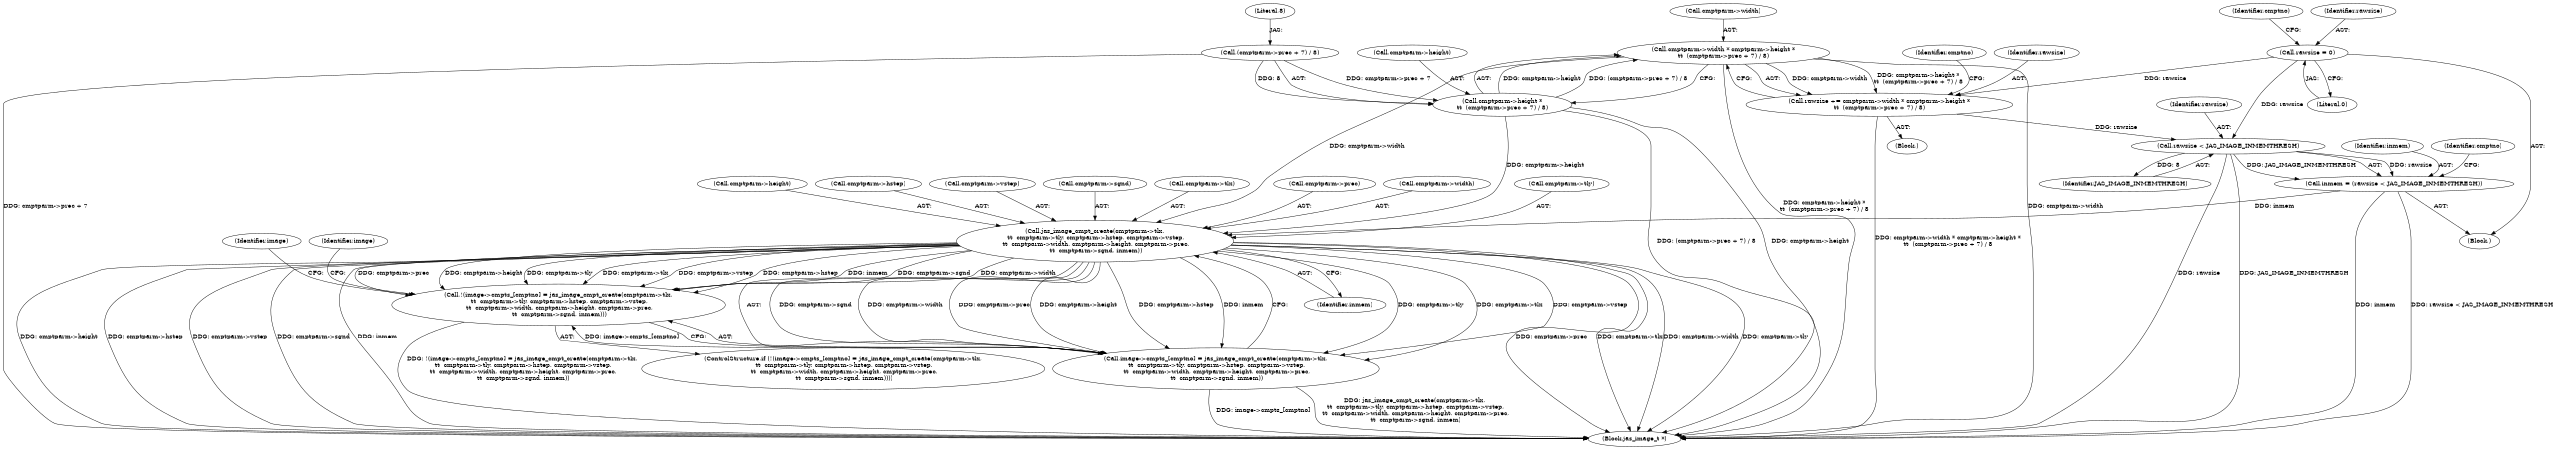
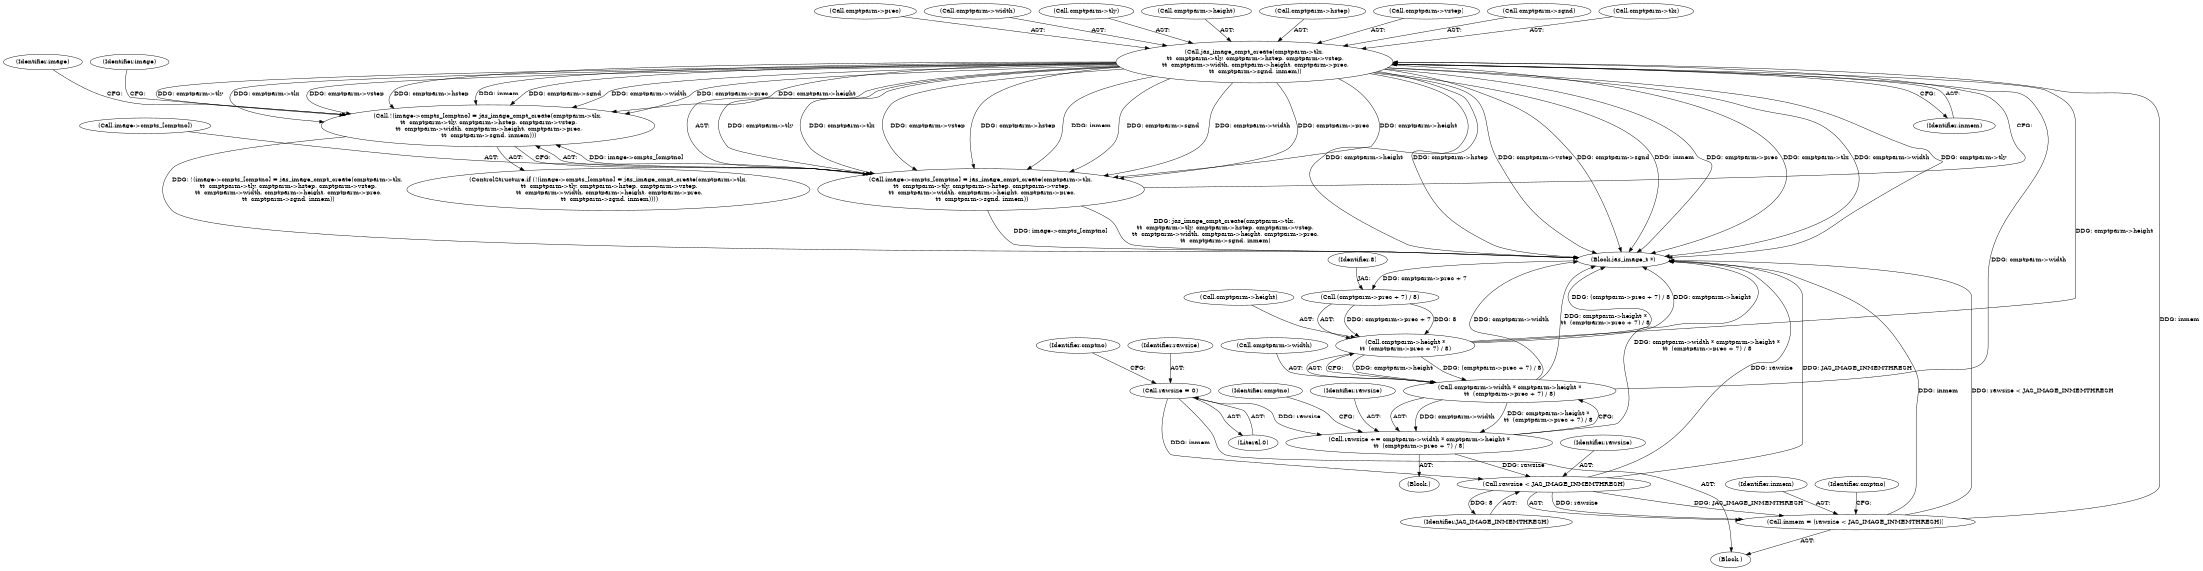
(1270, 11) -> (1358, 260)
(2314, 79) -> (1259, 417)
(2336, 79) -> (1235, 417)
(2282, 105) -> (1190, 443)
none -> (145, 126)
(49, 420) -> (1473, 264)
